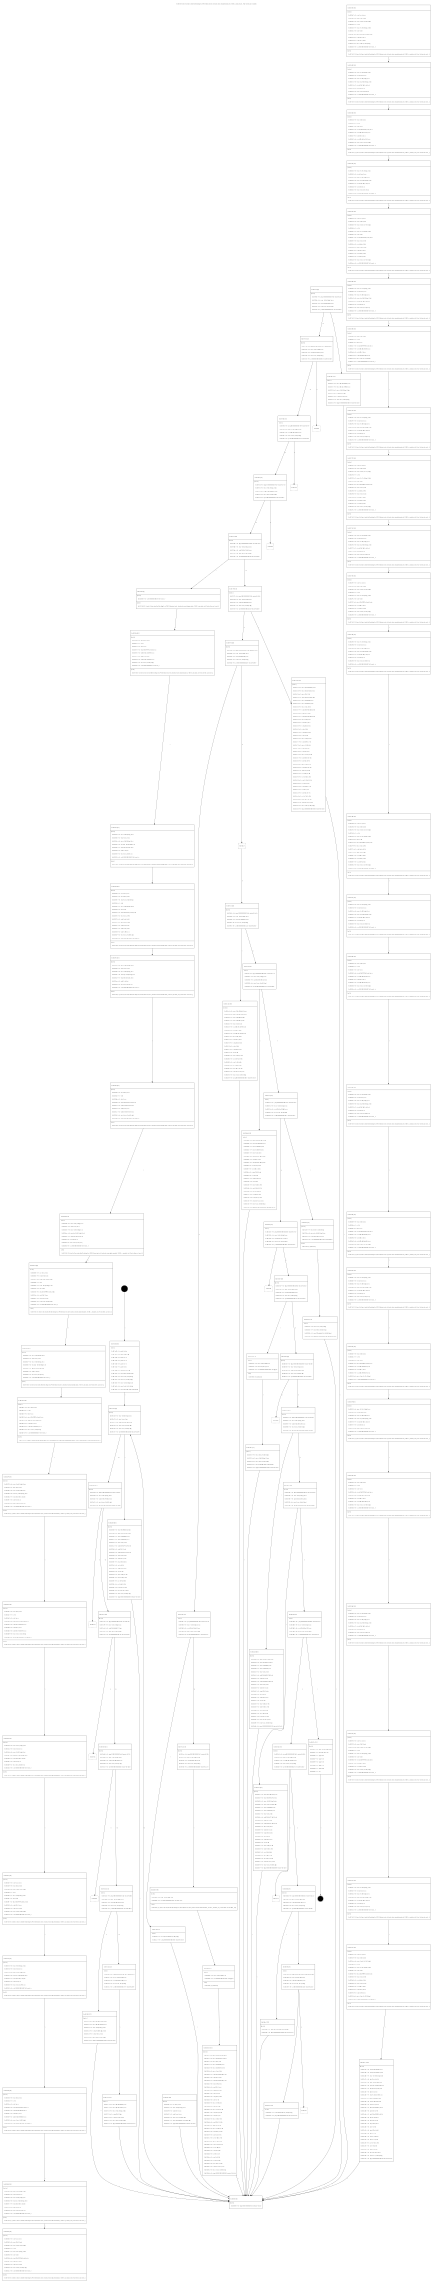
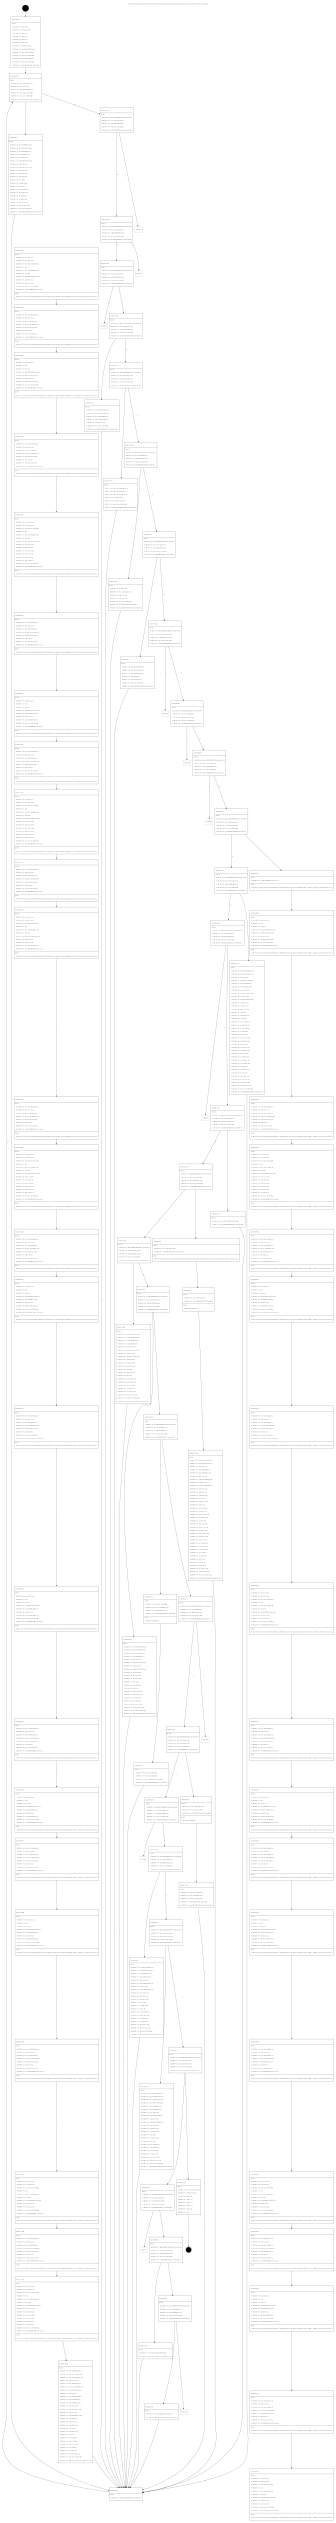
none -> (141, 455)
(242, 875) -> (165, 1213)
